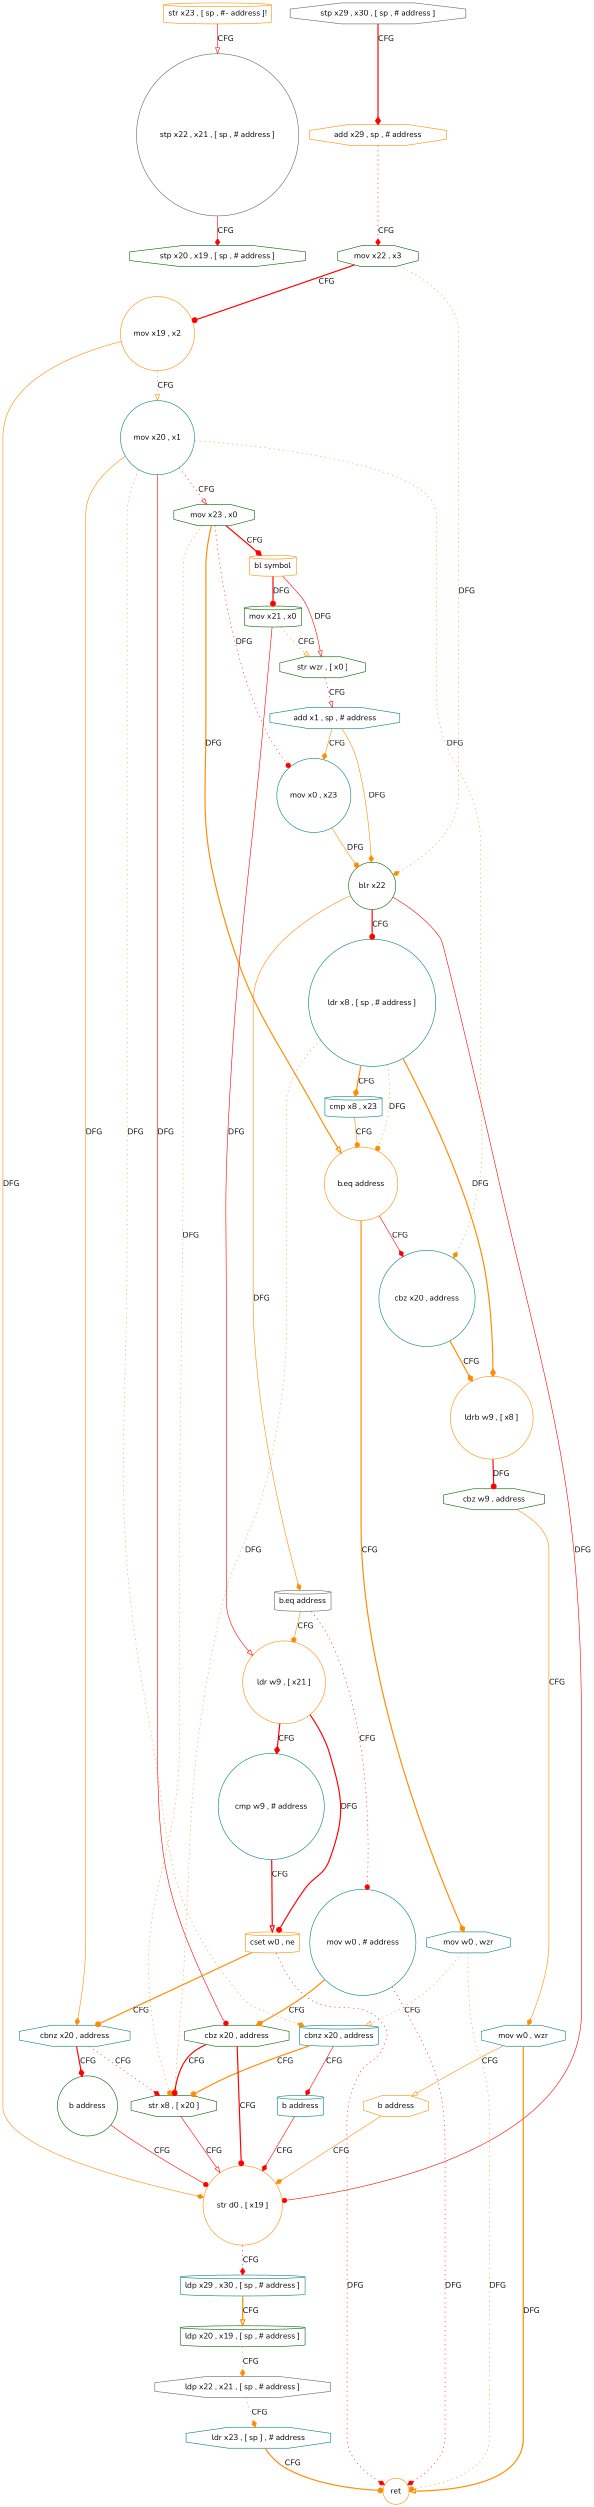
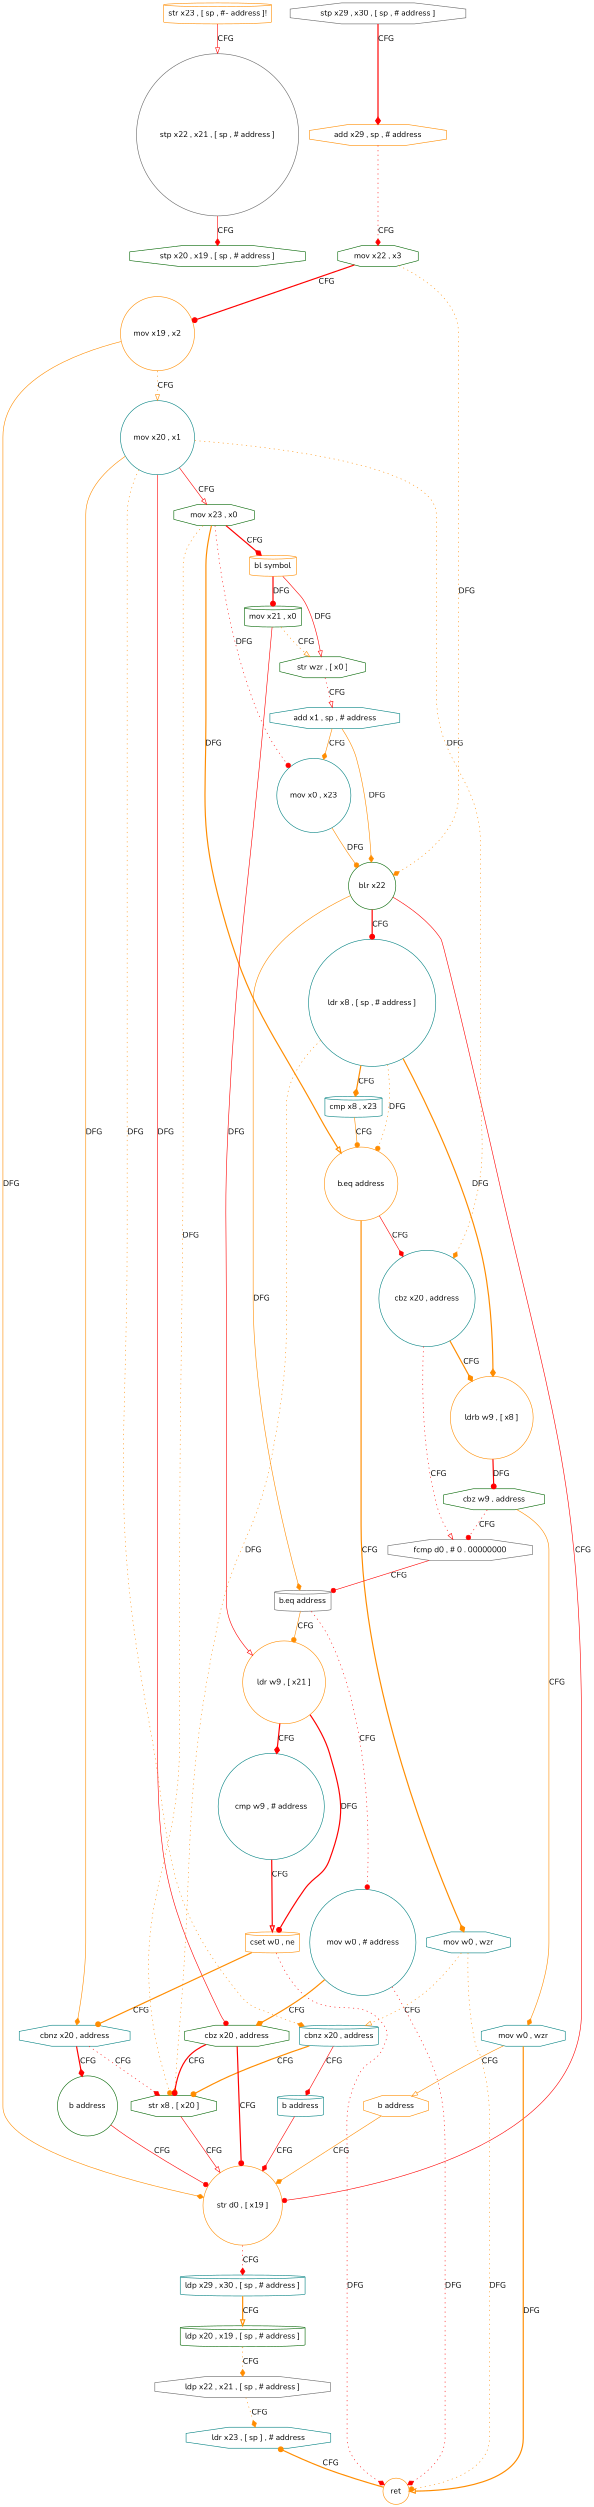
(191, 484) -> (191, 484)
none -> (460, 1550)
(583, 1550) -> (583, 1550)
(317, 2481) -> (332, 2471)
